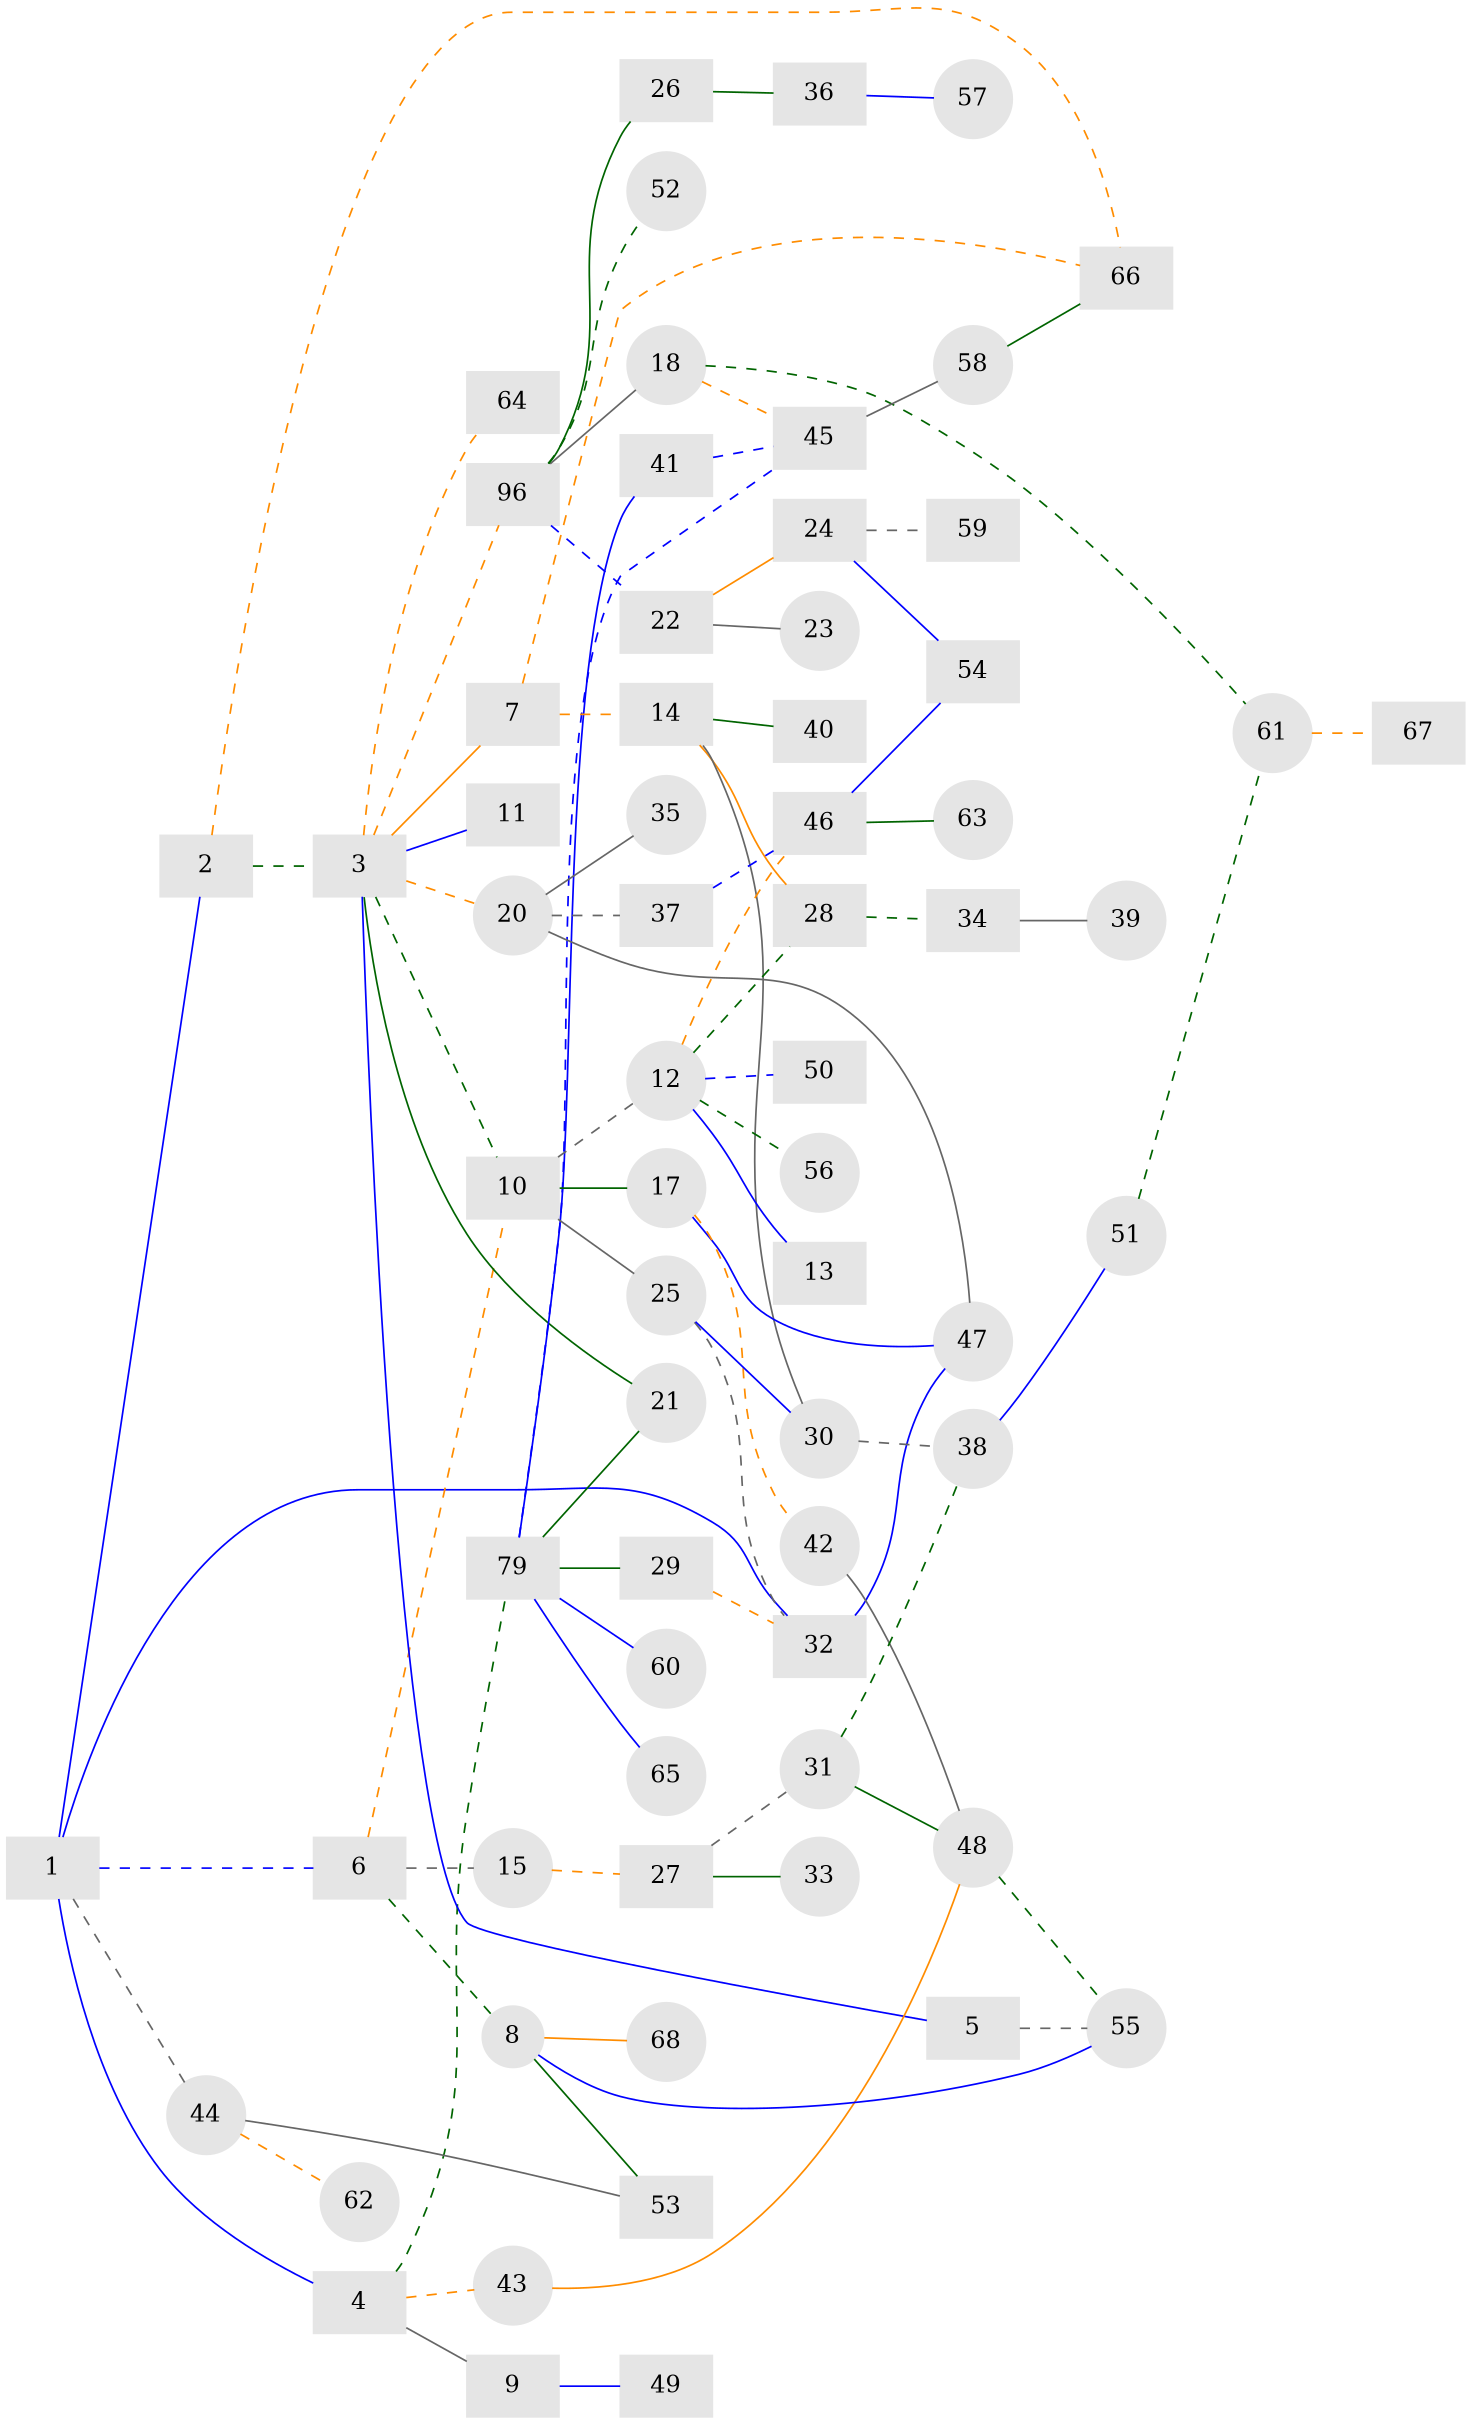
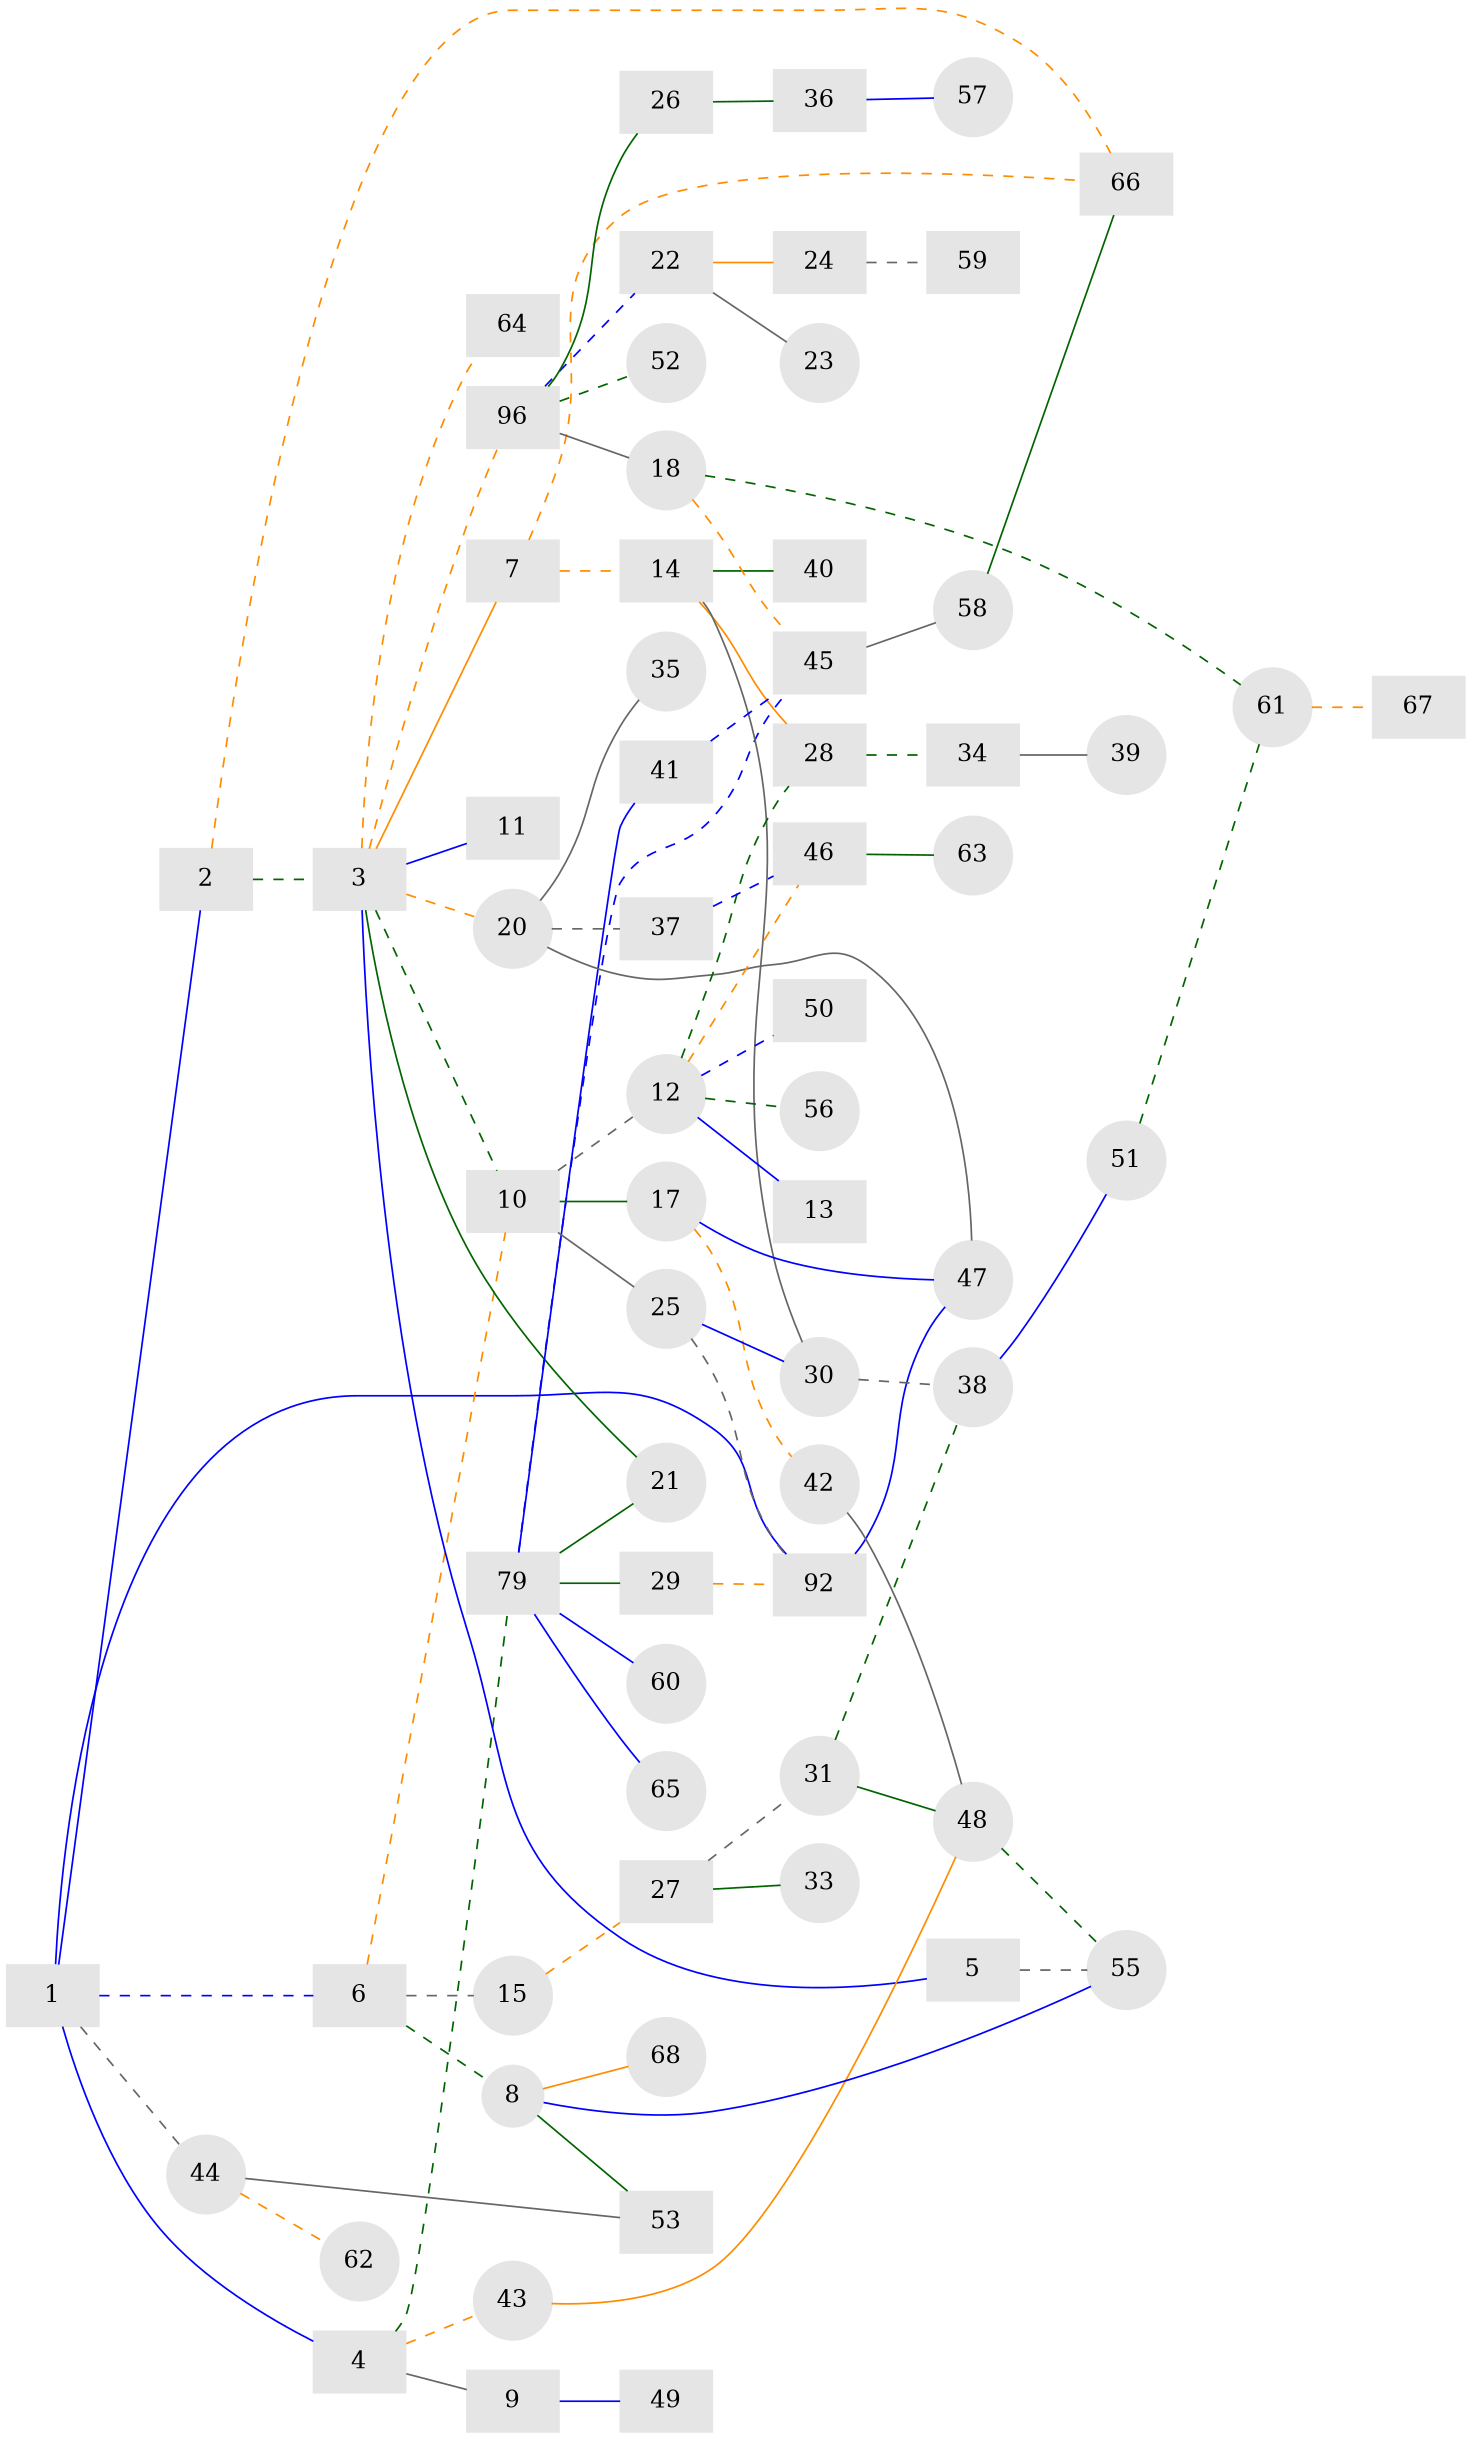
(973, 672) -> none
(820, 1647) -> (820, 1585)
